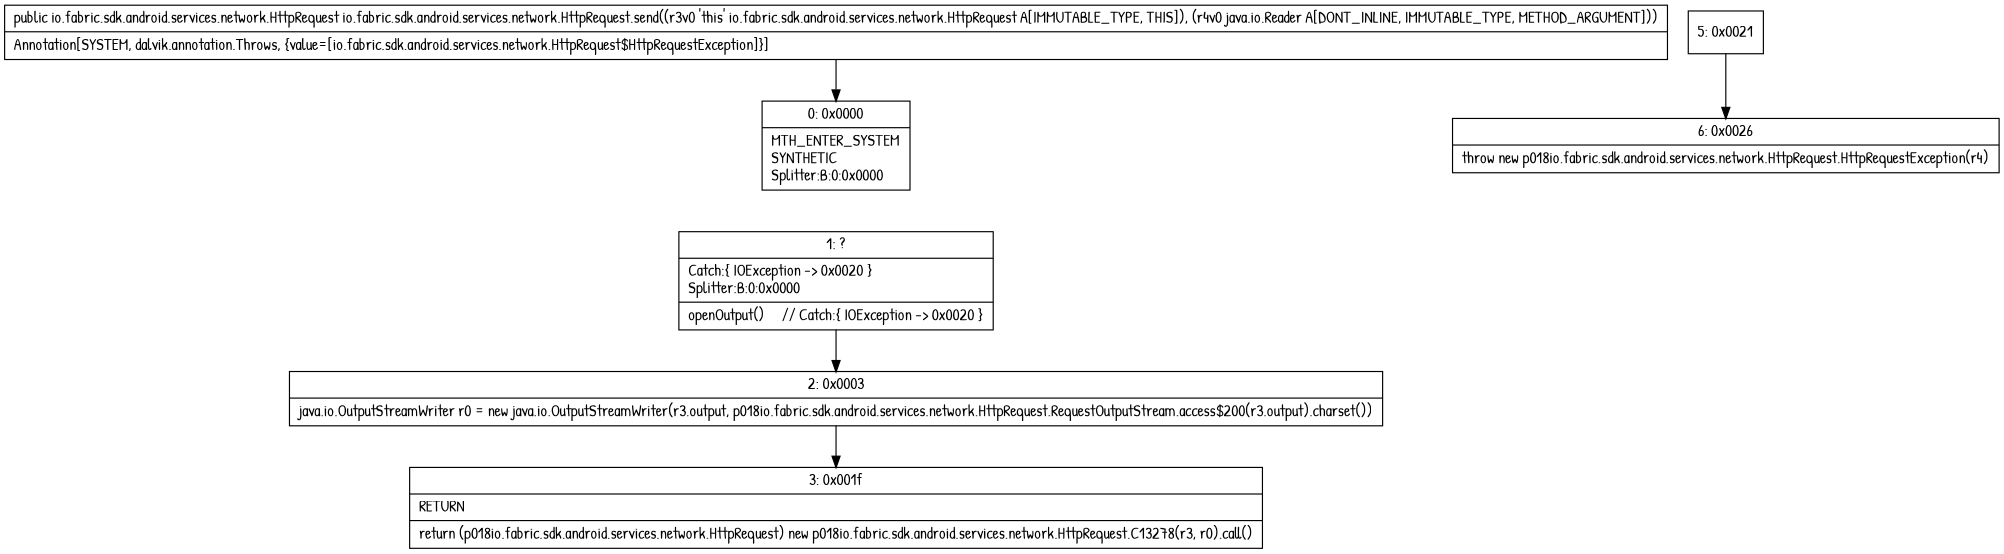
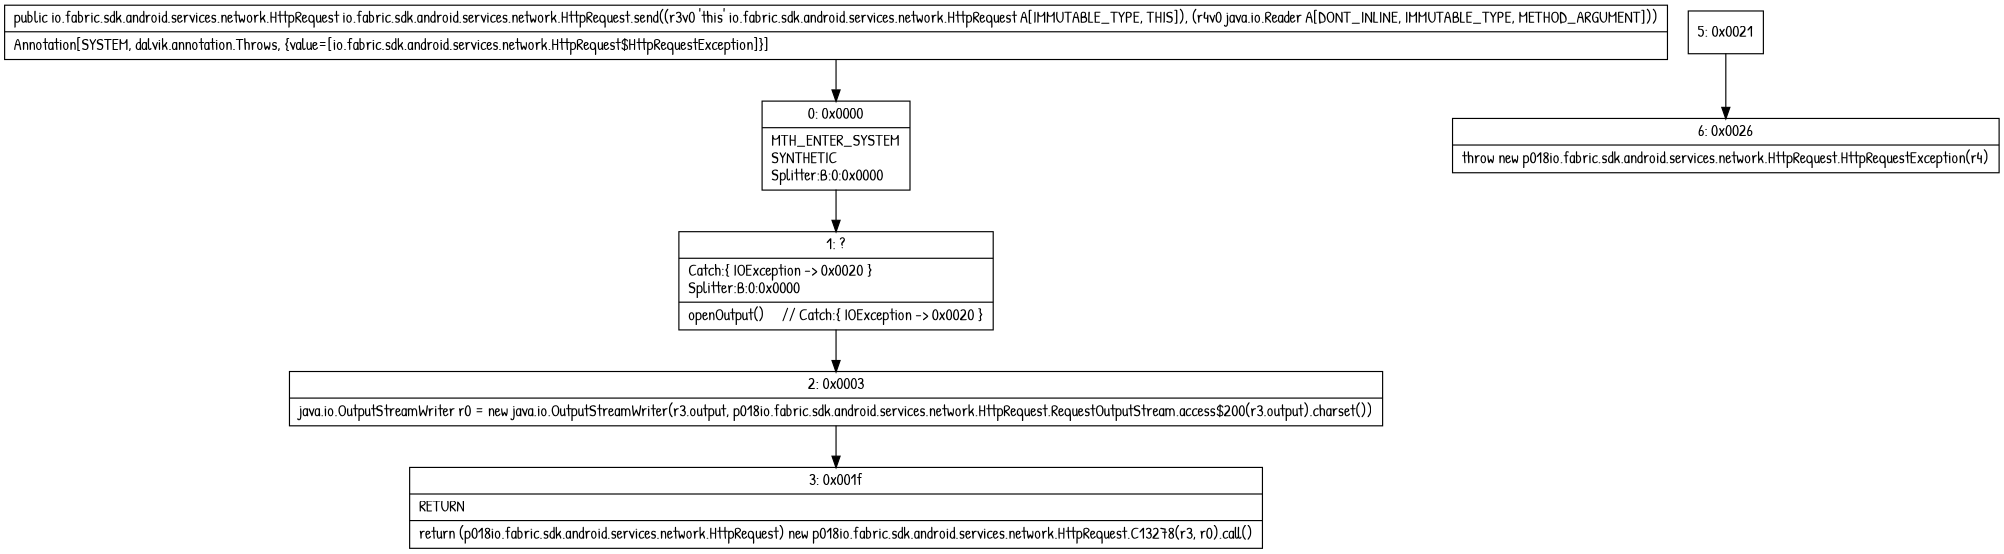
none -> (836, 205)
